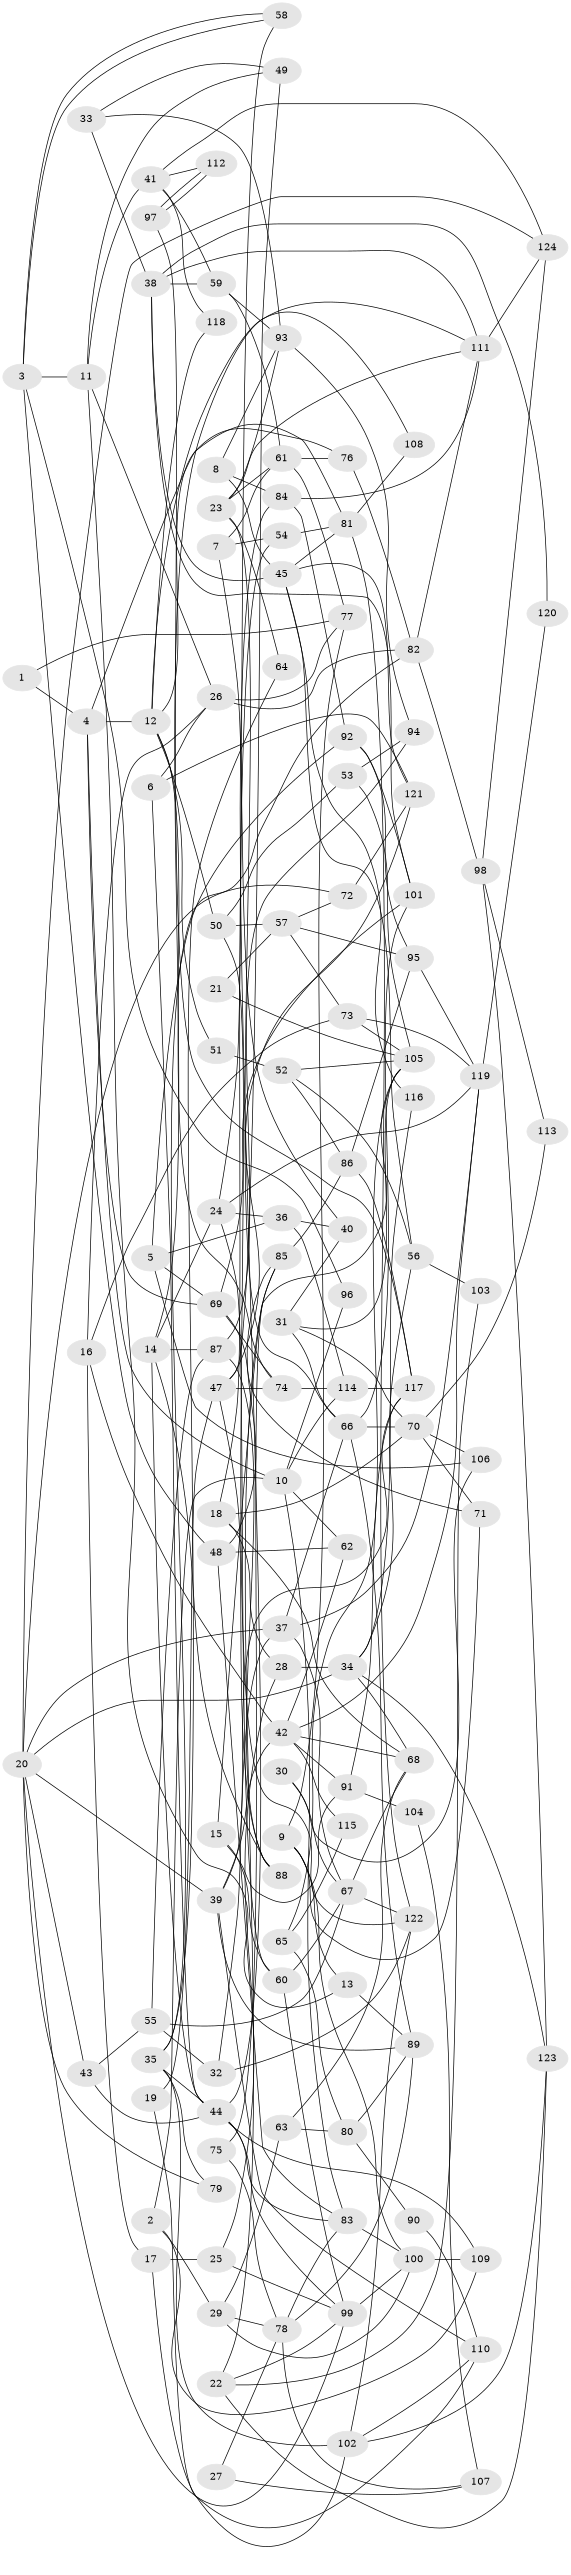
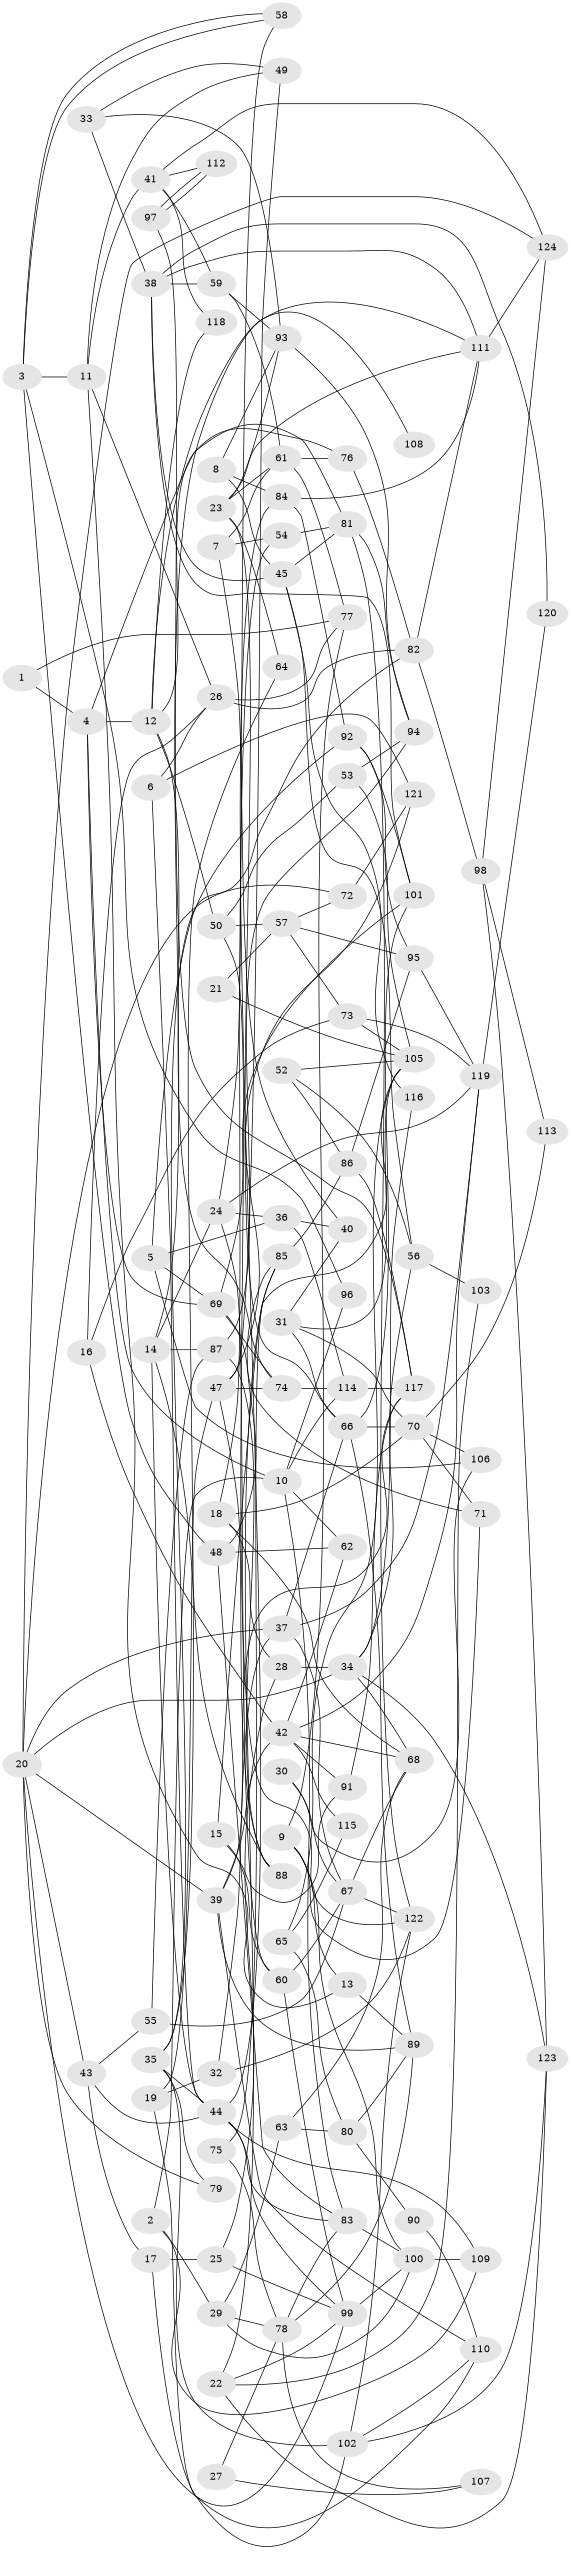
(387, 478) -> (382, 587)
(381, 600) -> none
(216, 1051) -> none
(96, 1810) -> (105, 2171)
(414, 1813) -> none
(184, 2048) -> (188, 2084)
